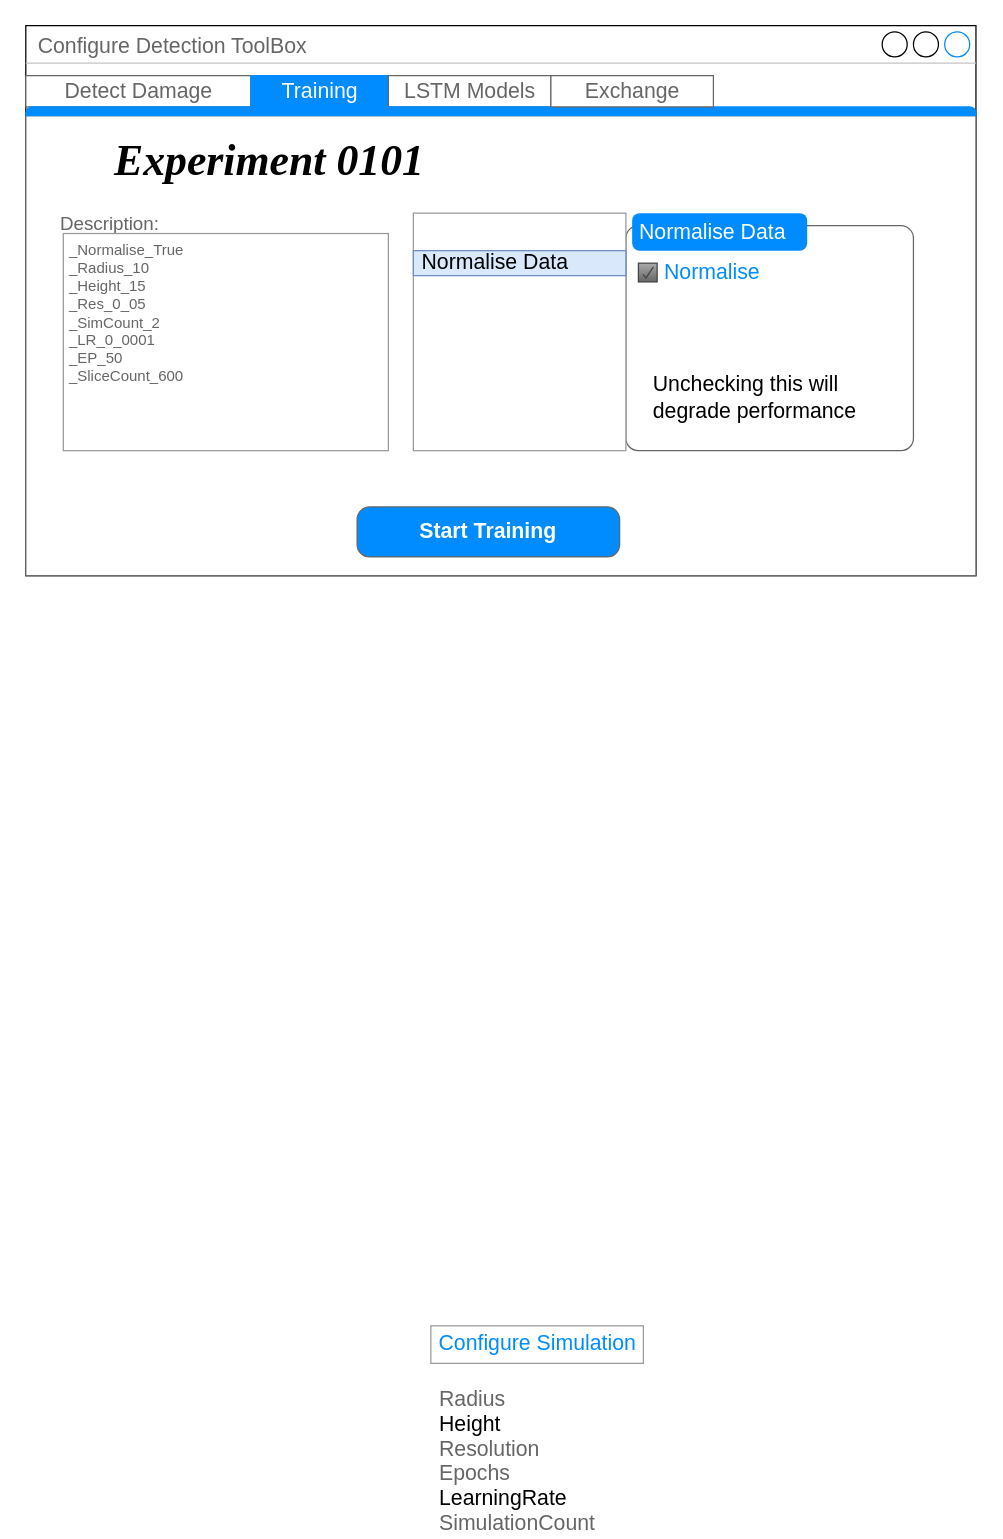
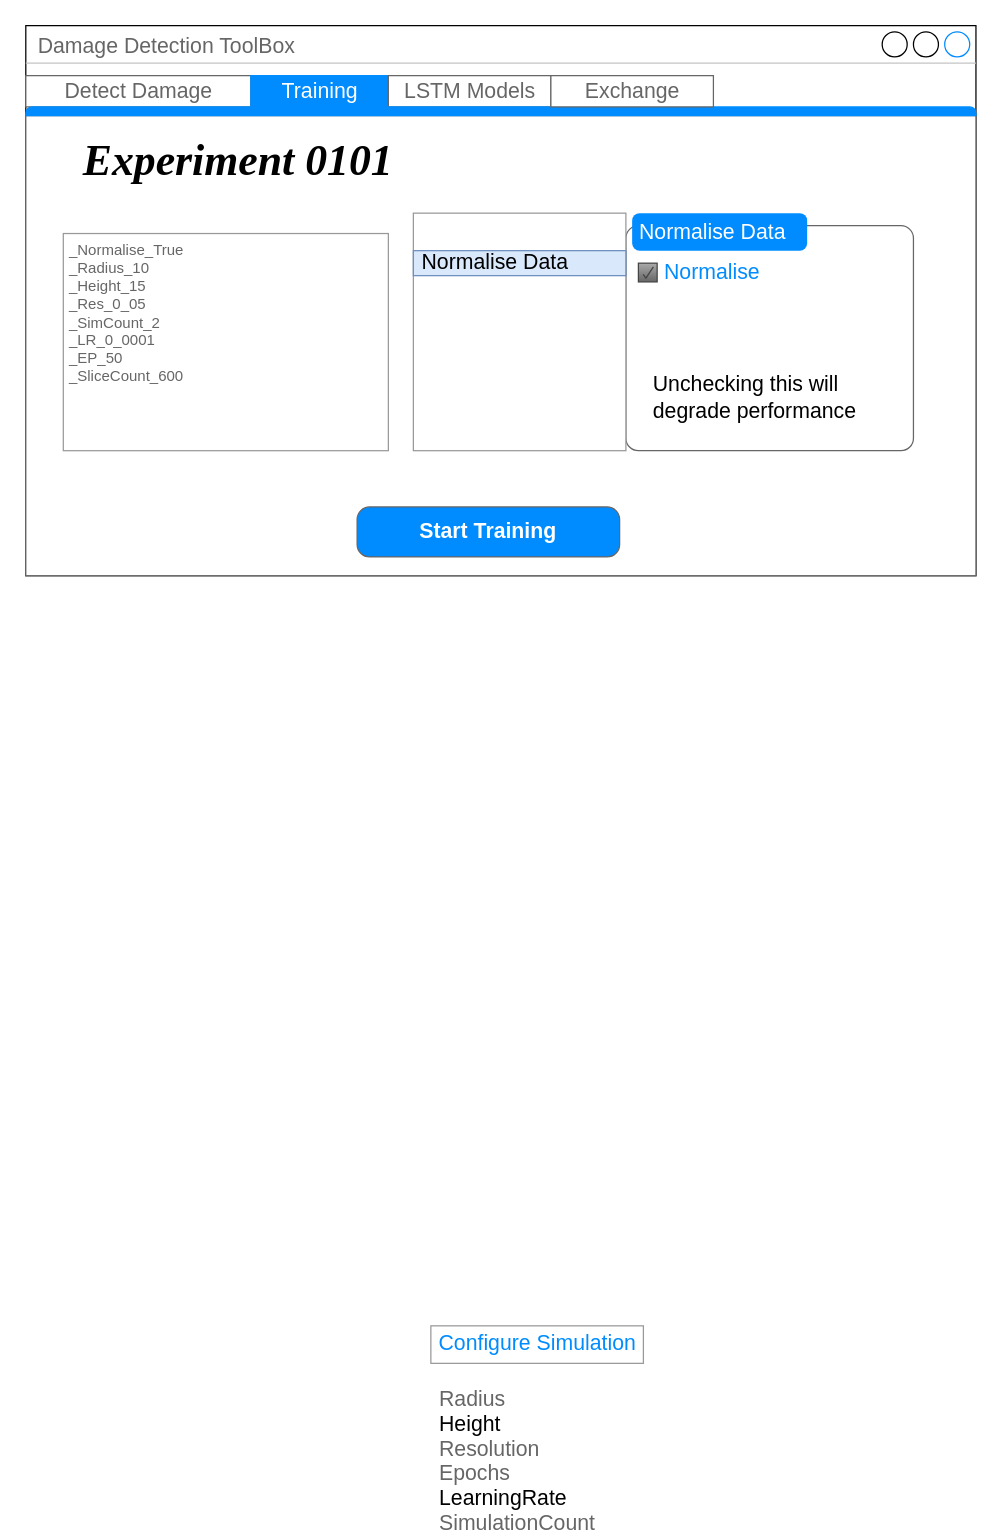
(185, 47) -> (170, 47)
(269, 160) -> (238, 160)
(113, 223) -> none
